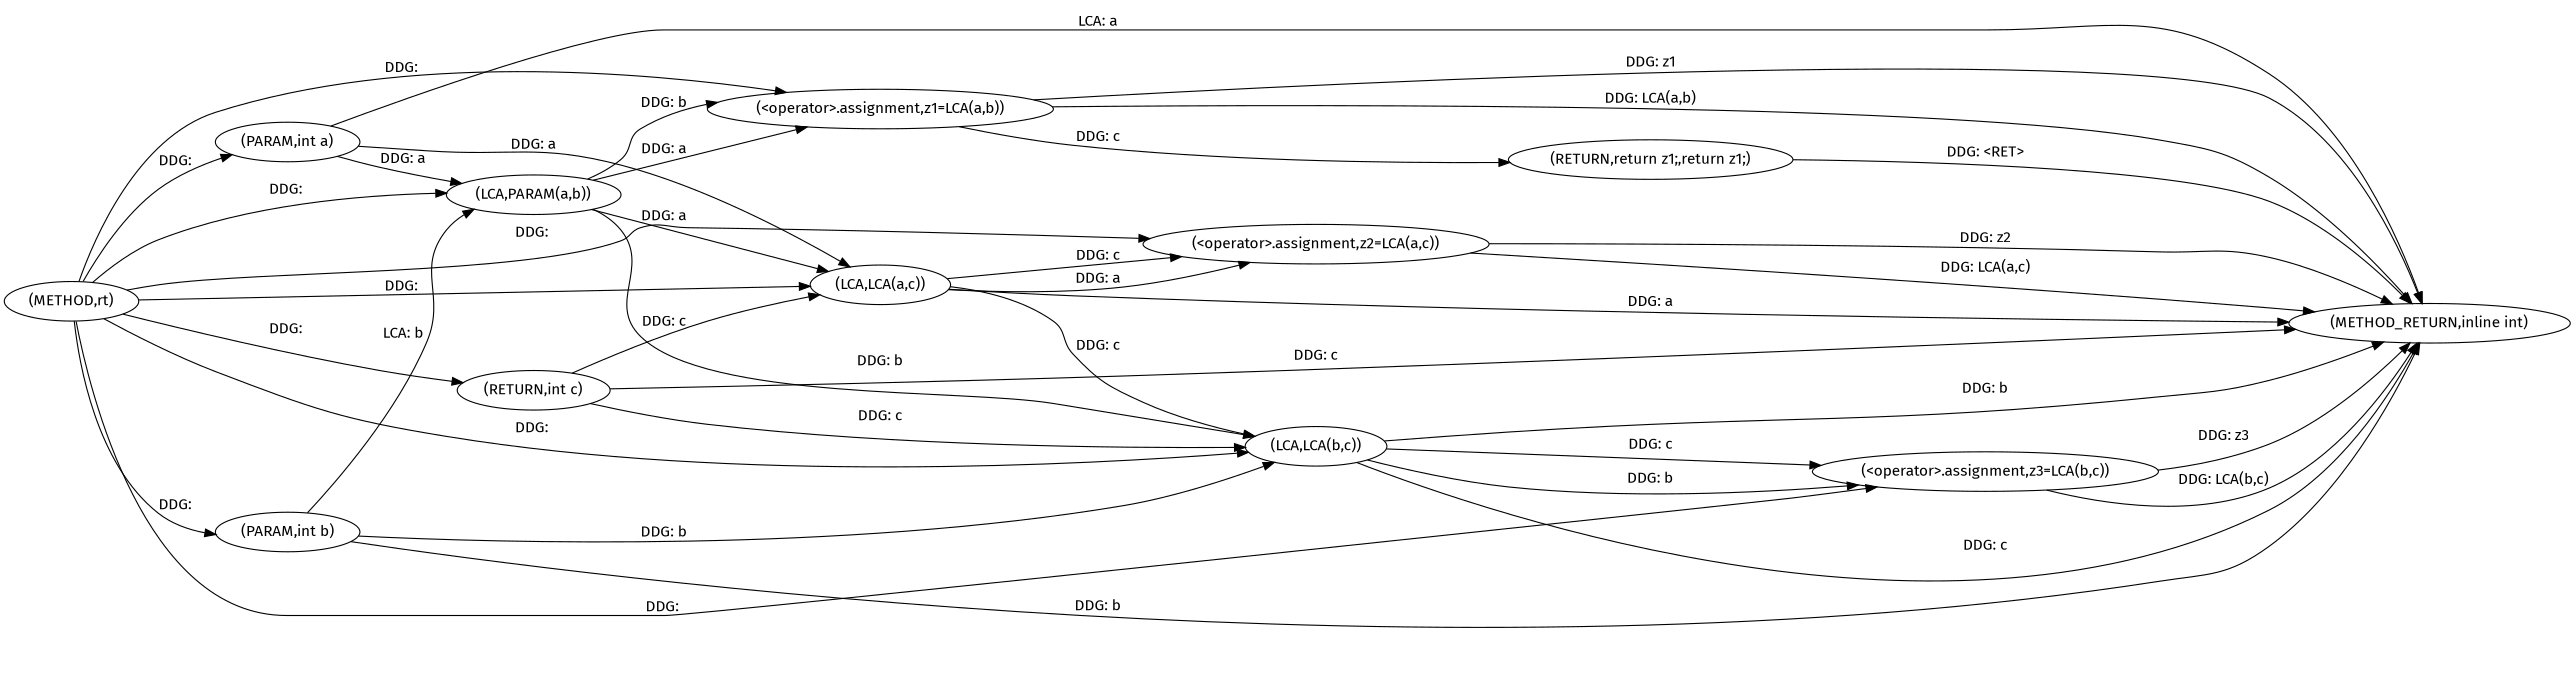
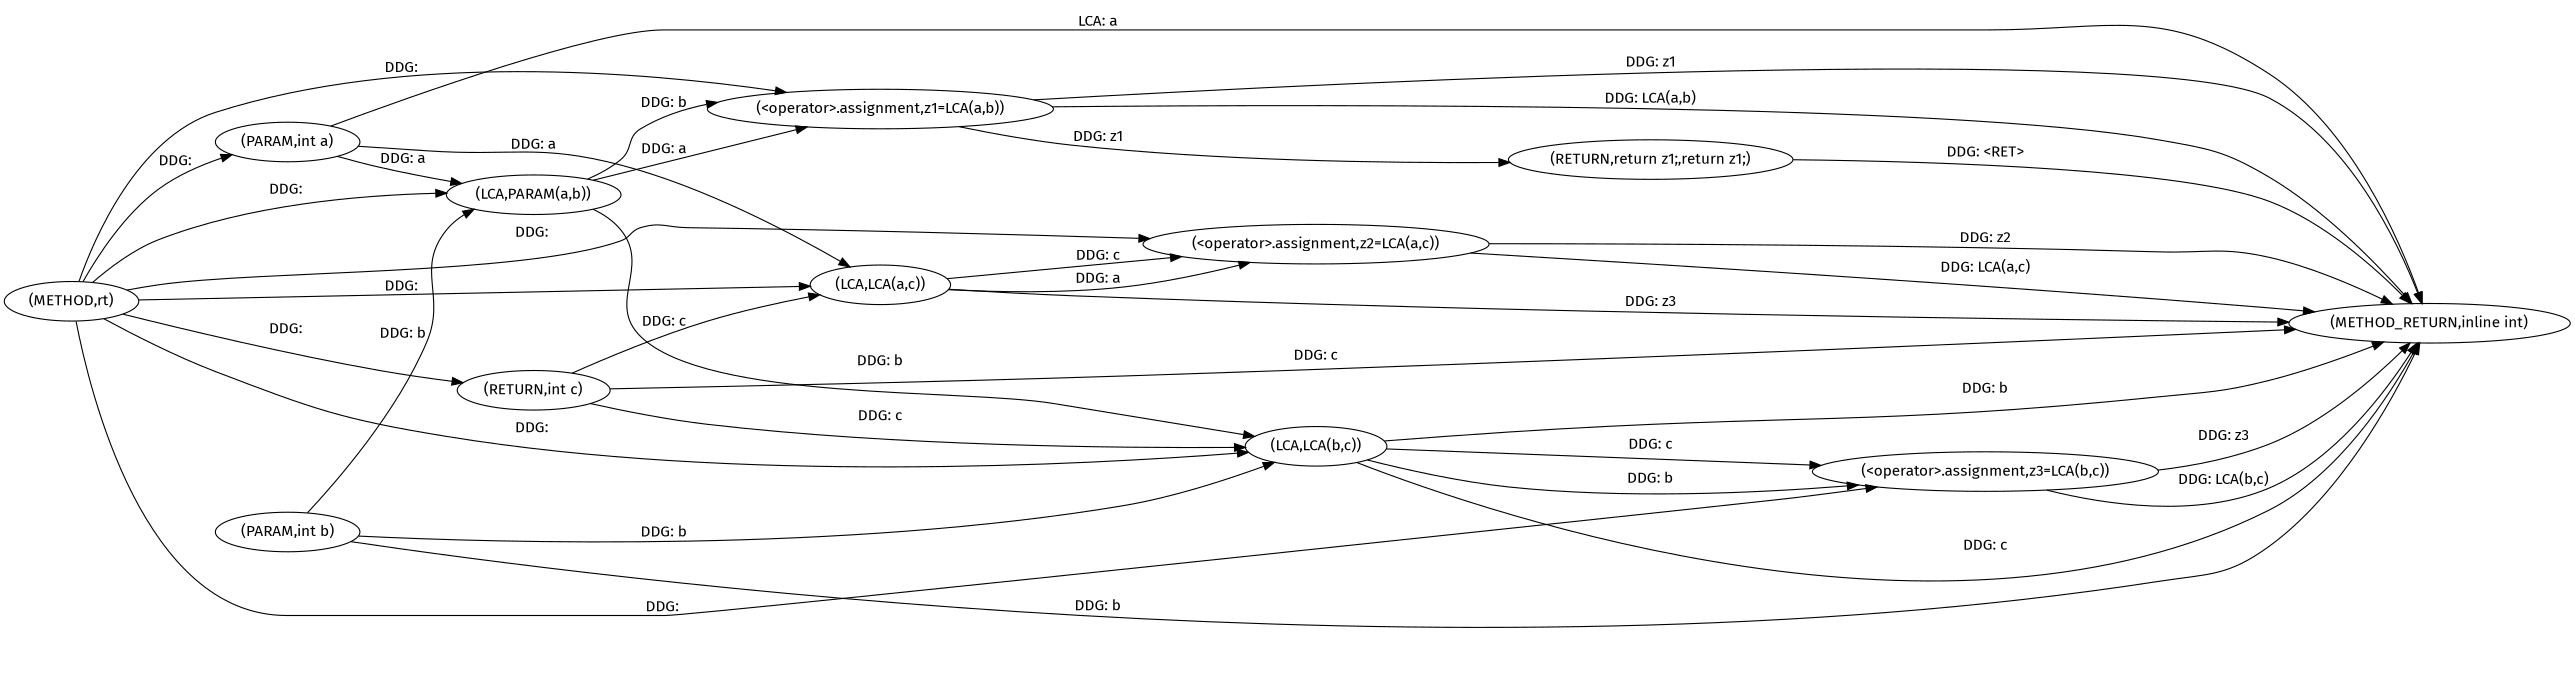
(1098, 137) -> (1098, 137)
(705, 239) -> none
(1651, 302) -> (1651, 302)
(403, 334) -> (403, 334)
(1088, 369) -> none
(147, 503) -> none
